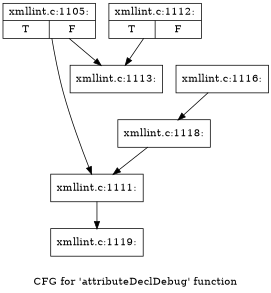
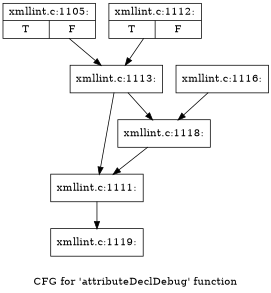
(67, 104) -> (107, 130)
none -> (138, 104)
